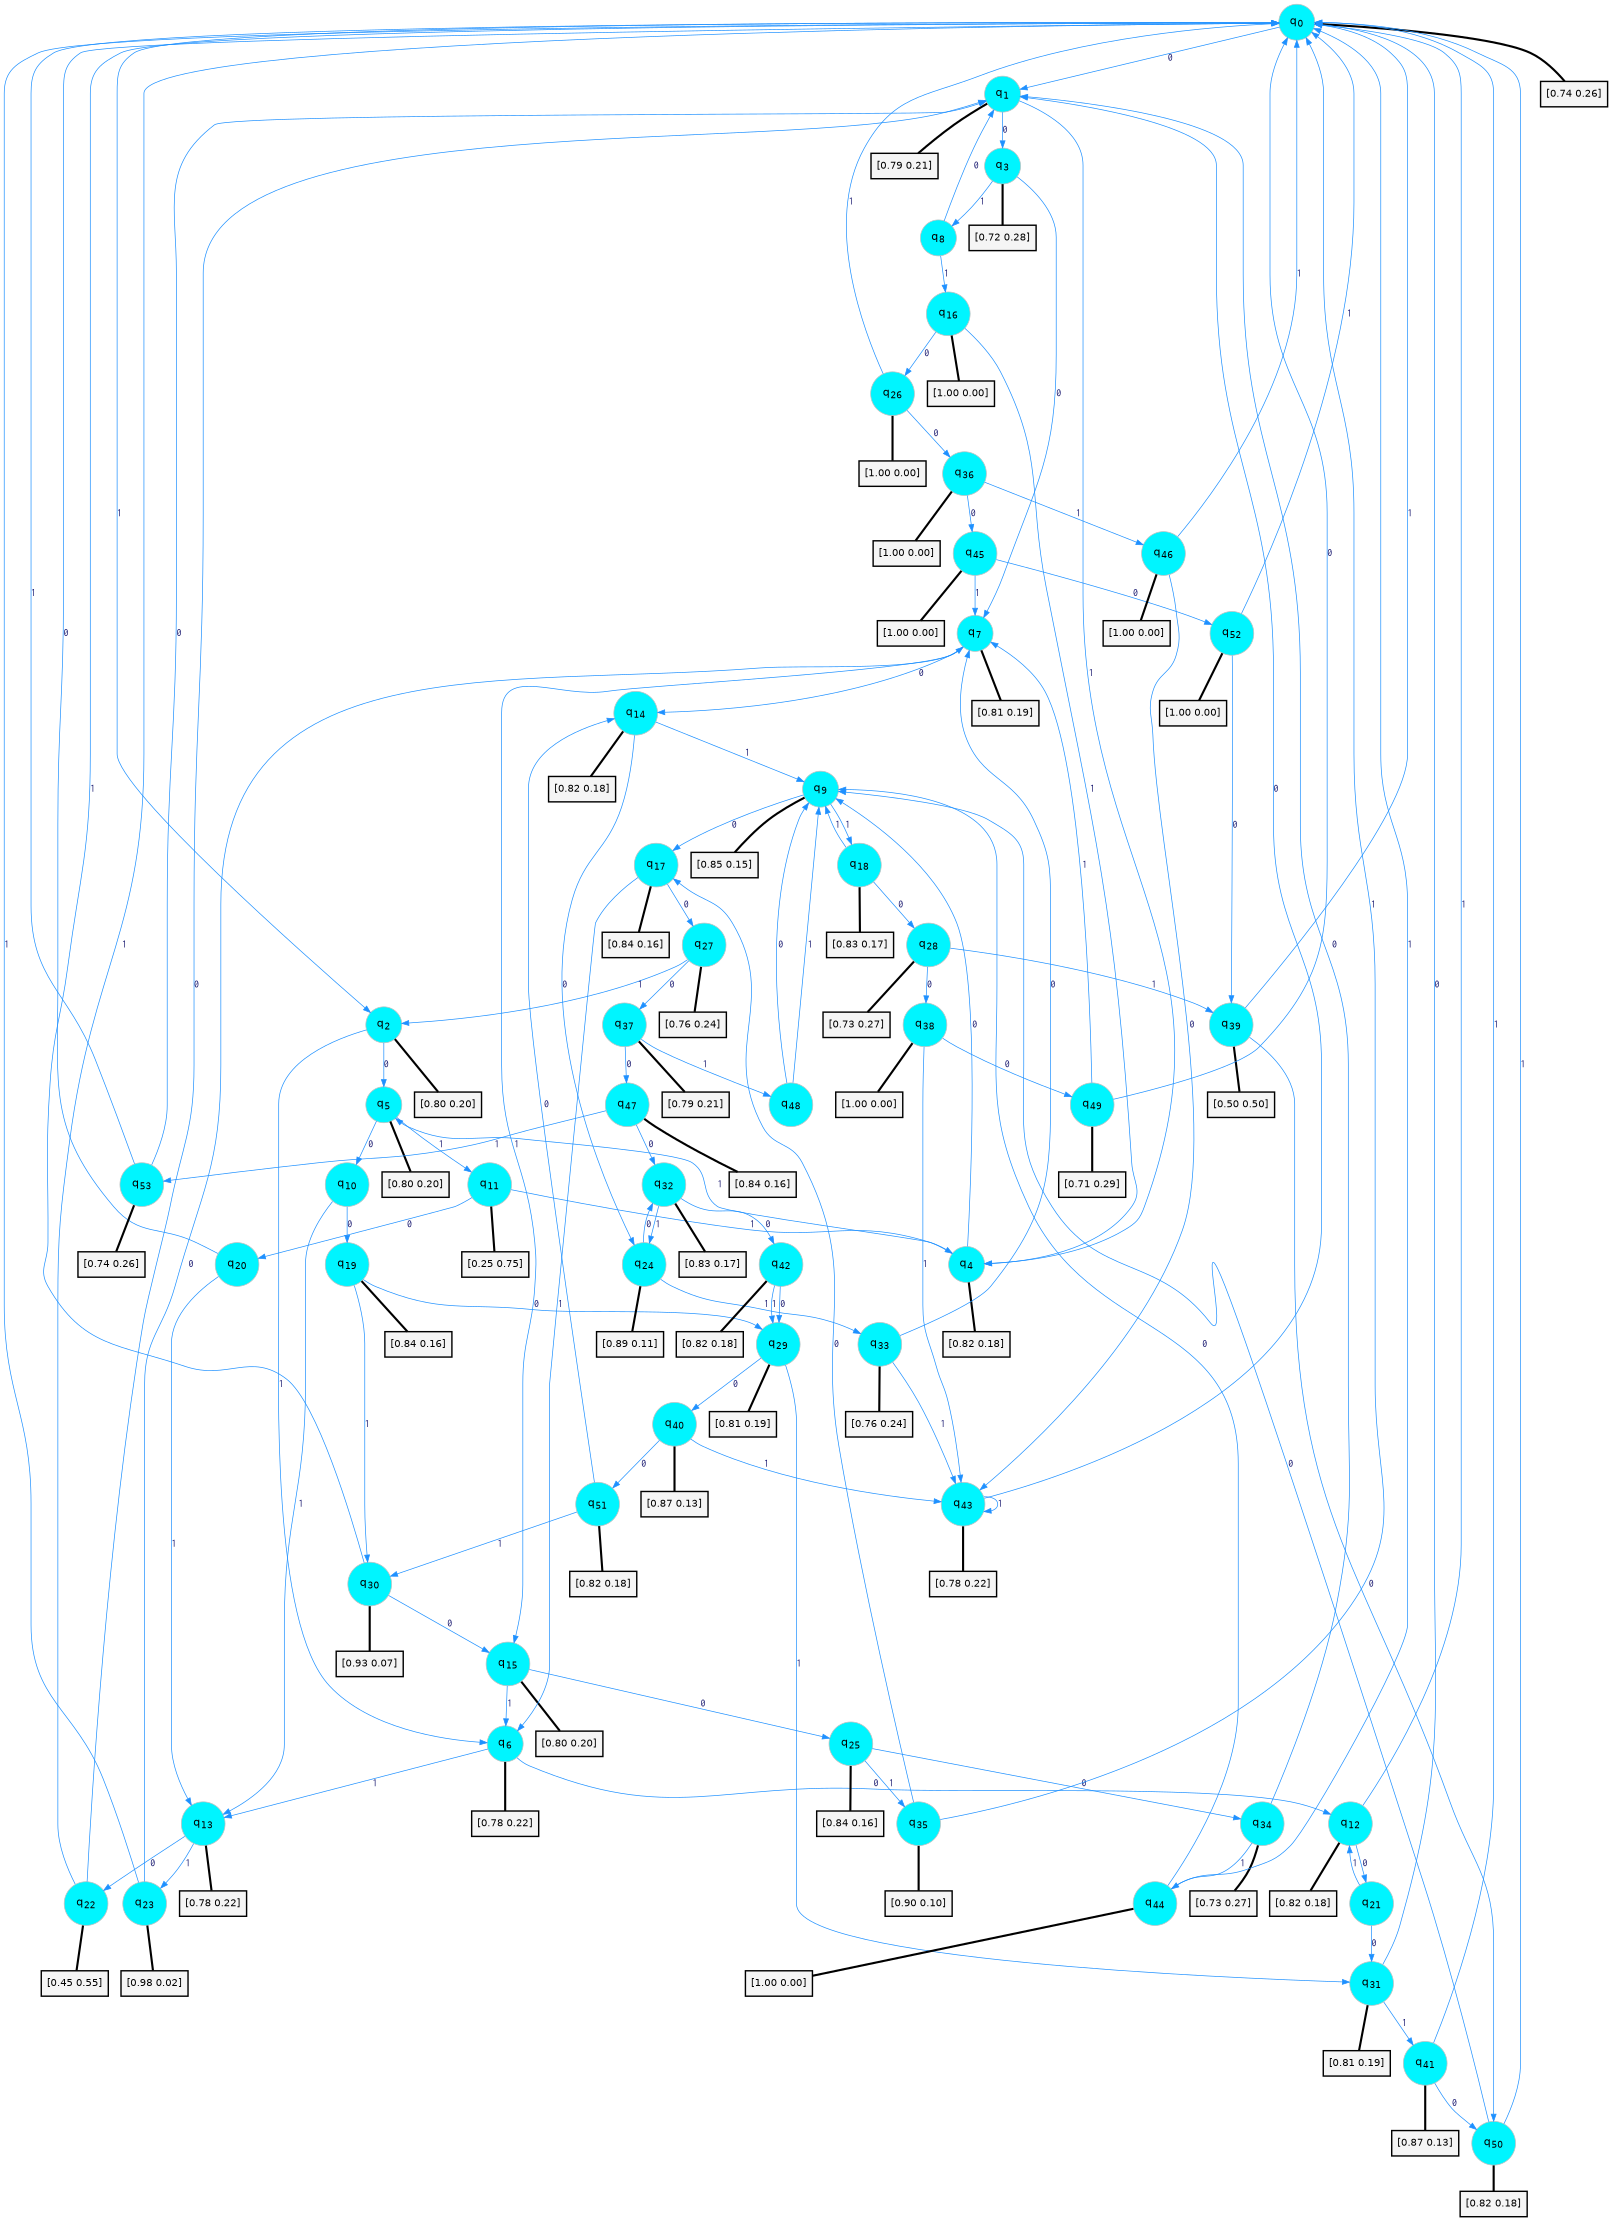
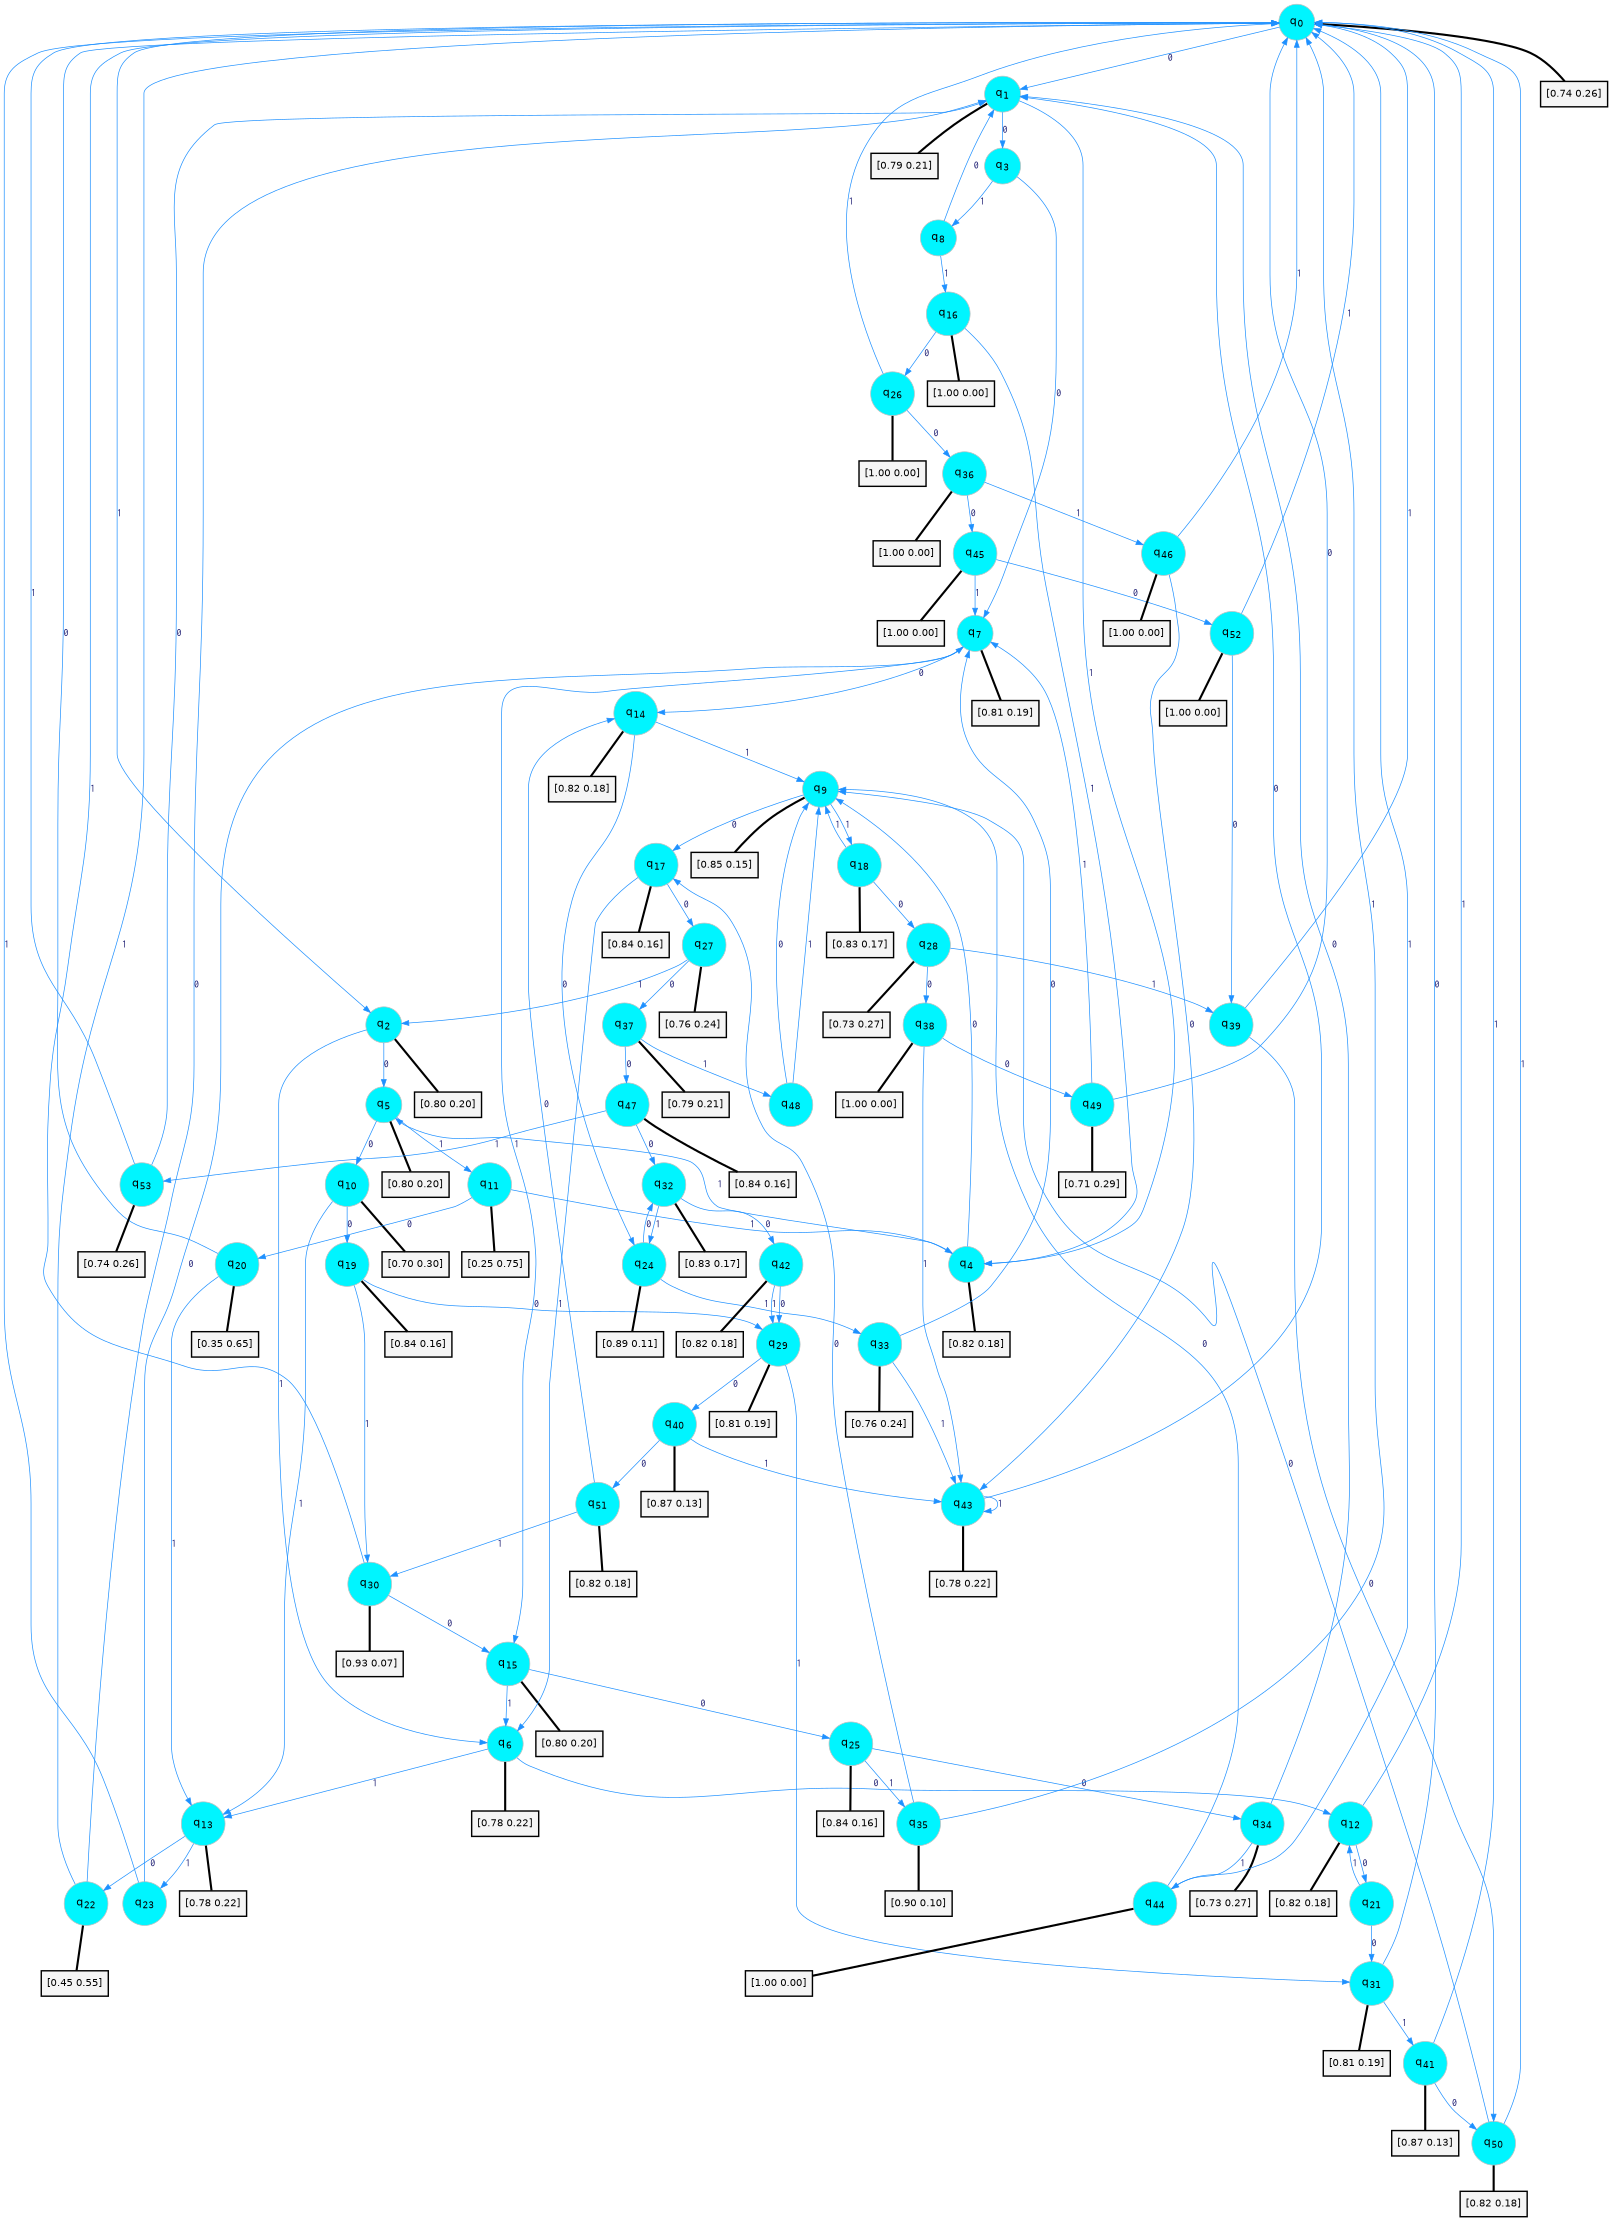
(1003, 238) -> none
(1241, 1105) -> none
none -> (416, 1264)
none -> (225, 1344)
(155, 1983) -> none
